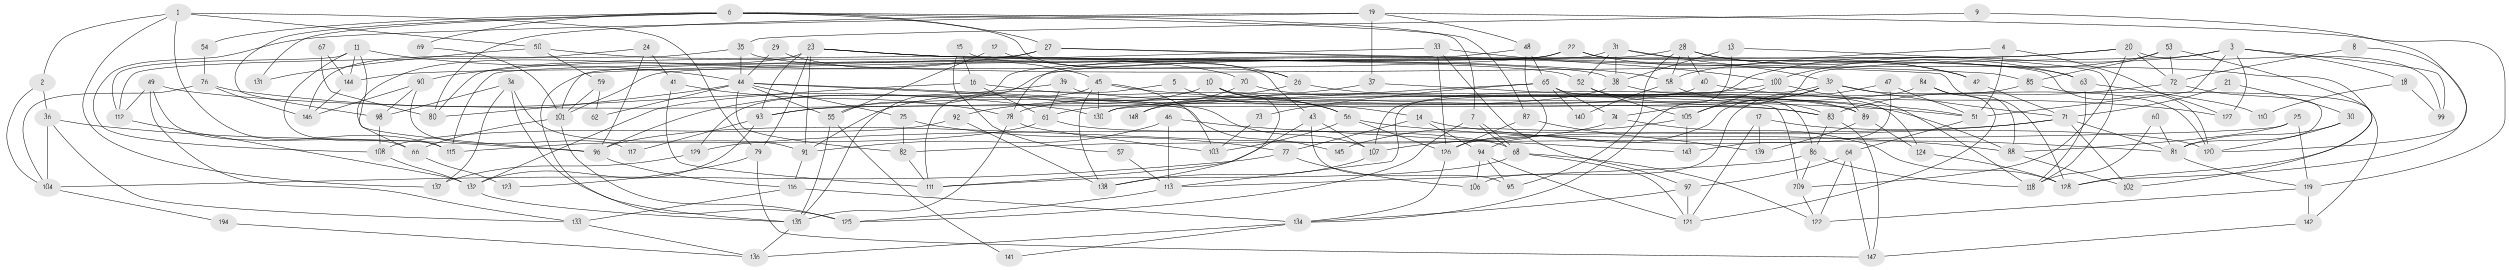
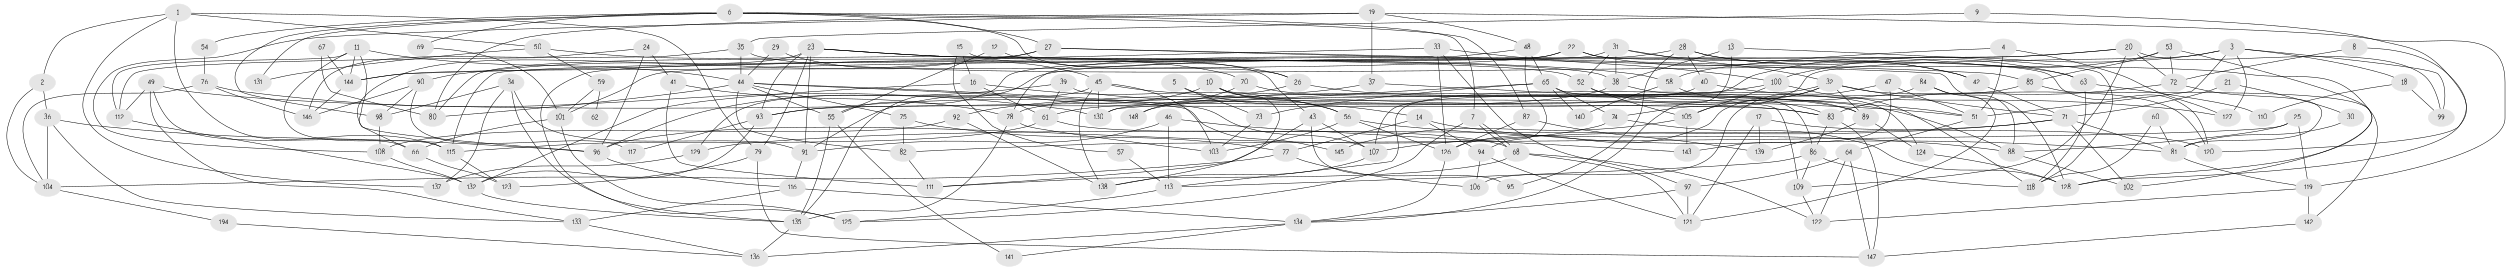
(1137, 55) -> (1132, 55)
(1676, 65) -> none
(1012, 92) -> (1216, 101)
(656, 103) -> none
(2264, 143) -> none
none -> (478, 170)
(1496, 170) -> none
(1799, 188) -> (1799, 188)
